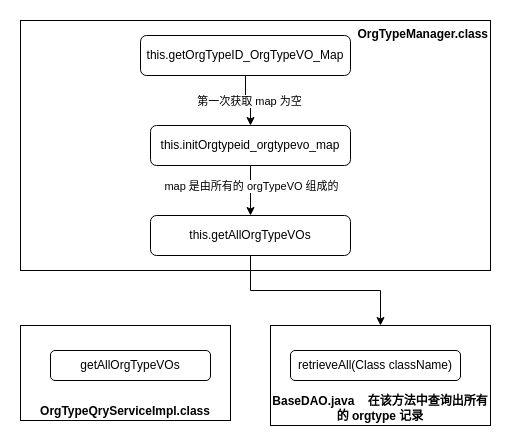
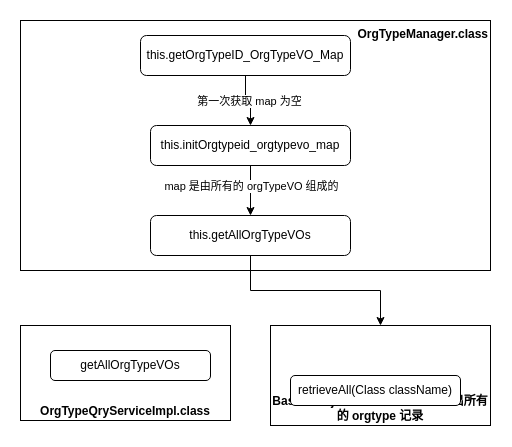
(376, 366) -> (376, 391)
